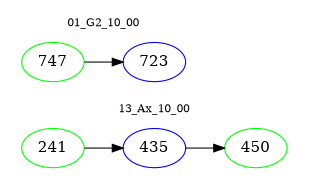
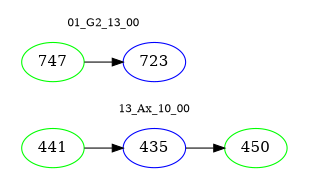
(104, 23) -> (104, 23)
(53, 148) -> (53, 148)
